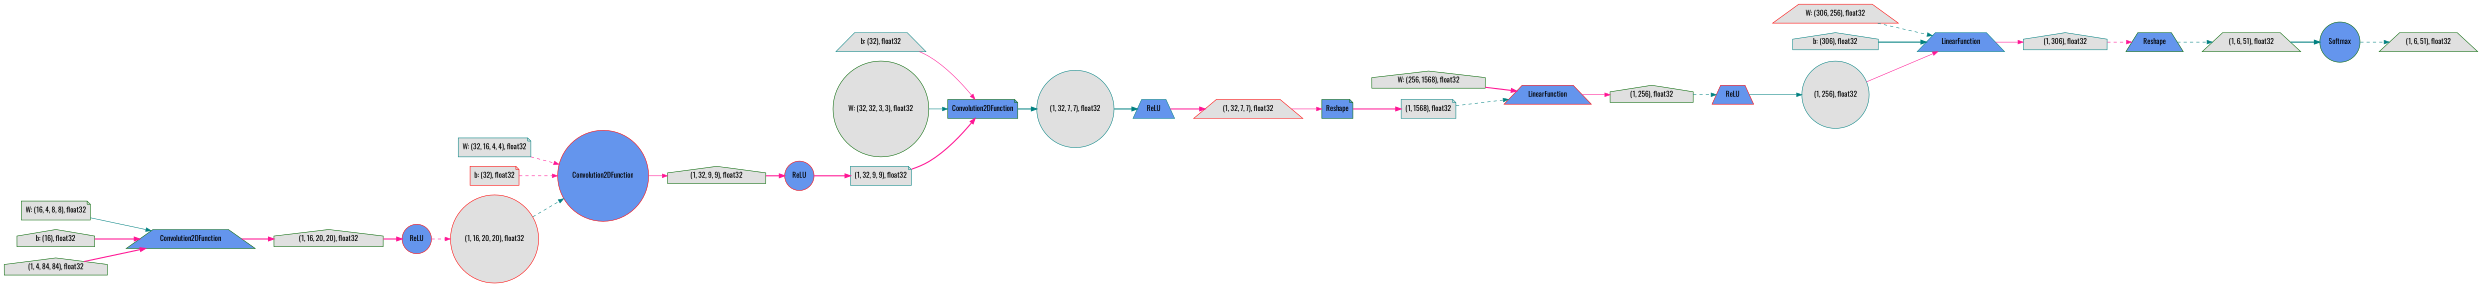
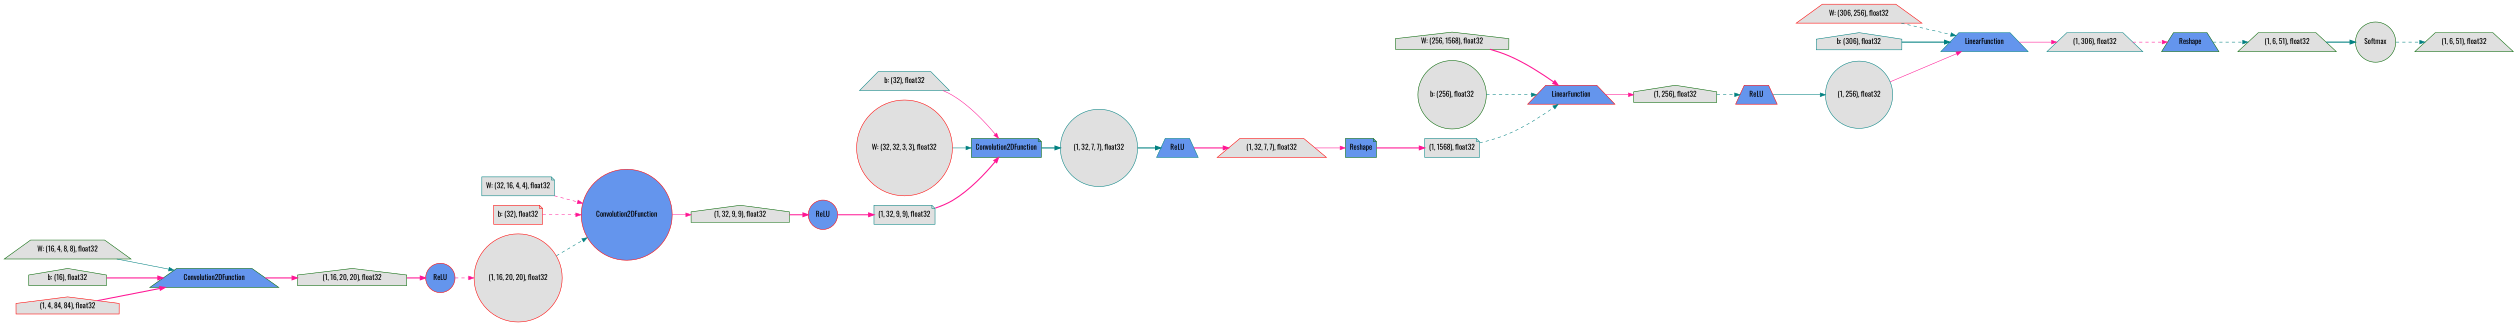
(2065, 42) -> (2095, 42)
(2340, 42) -> (2376, 42)
none -> (1452, 95)
(881, 109) -> (904, 148)
(56, 211) -> (68, 250)
(56, 267) -> (68, 306)
